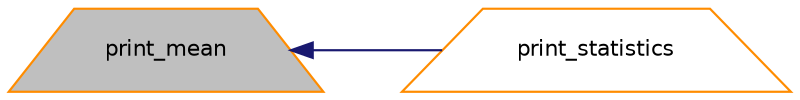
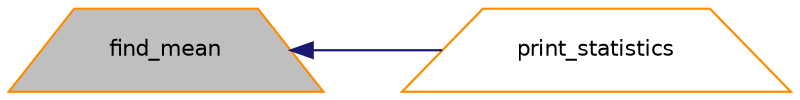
(166, 50) -> (166, 50)
